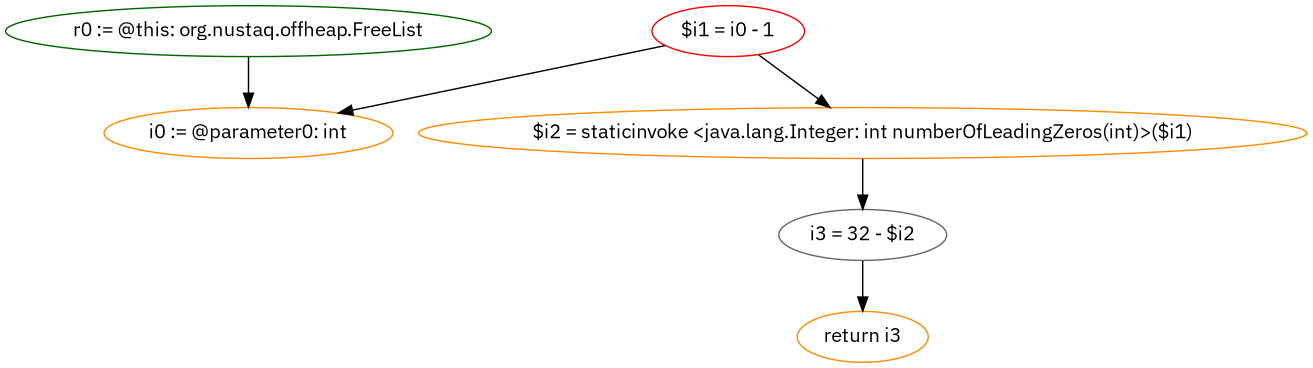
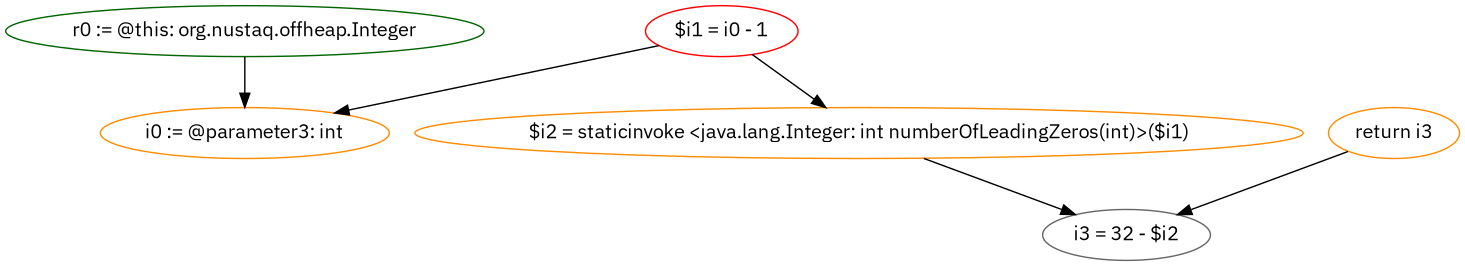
(248, 31) -> (245, 31)
(248, 133) -> (245, 133)
(863, 279) -> (1270, 181)
